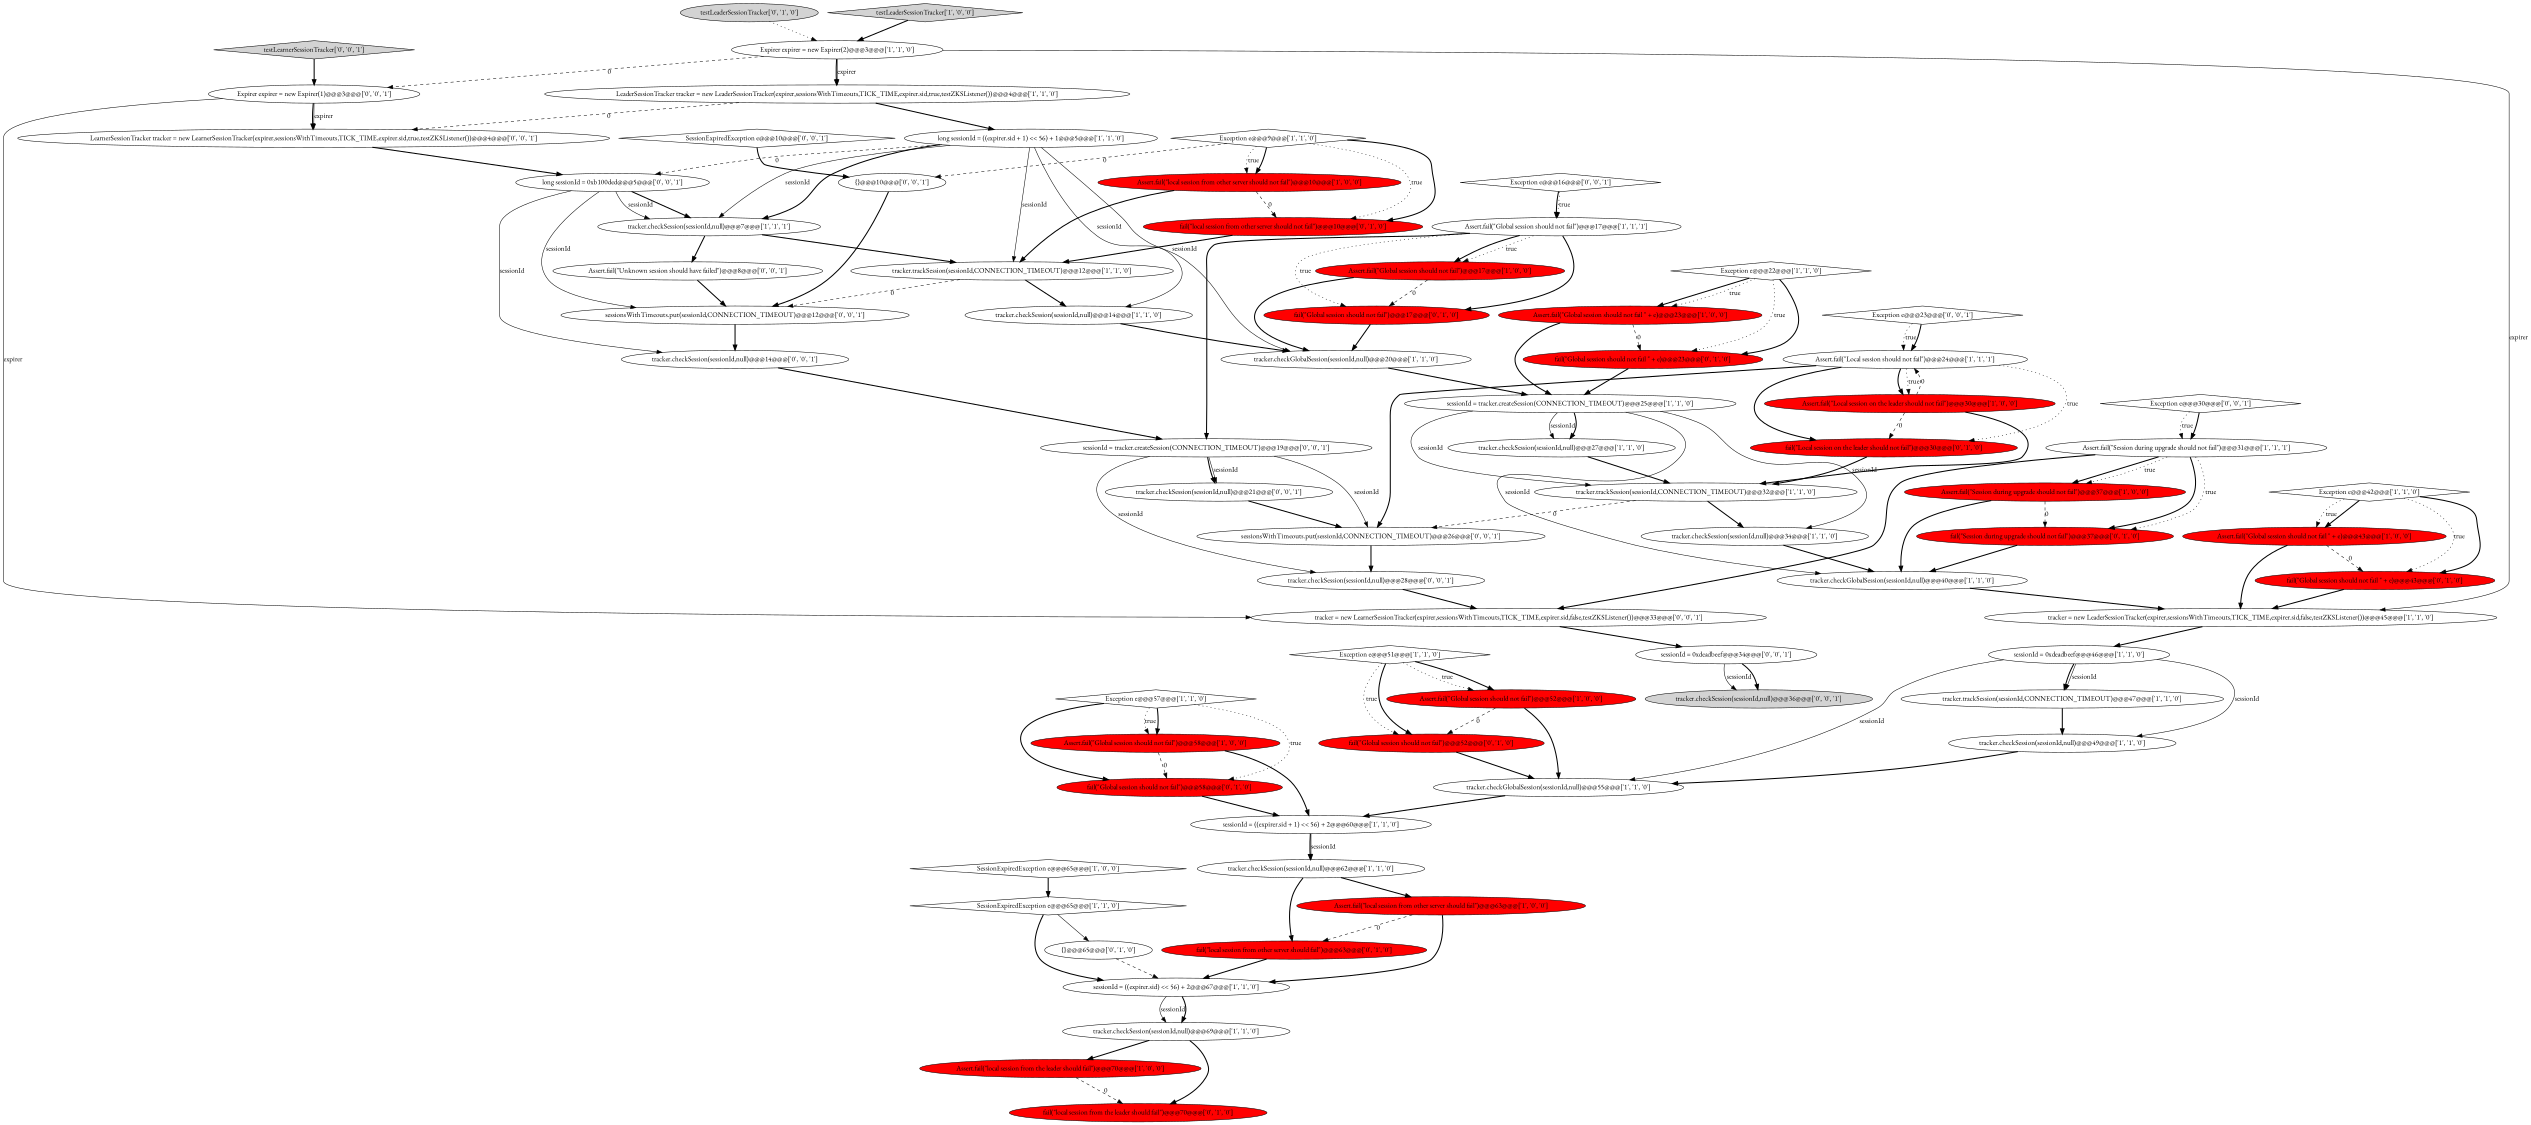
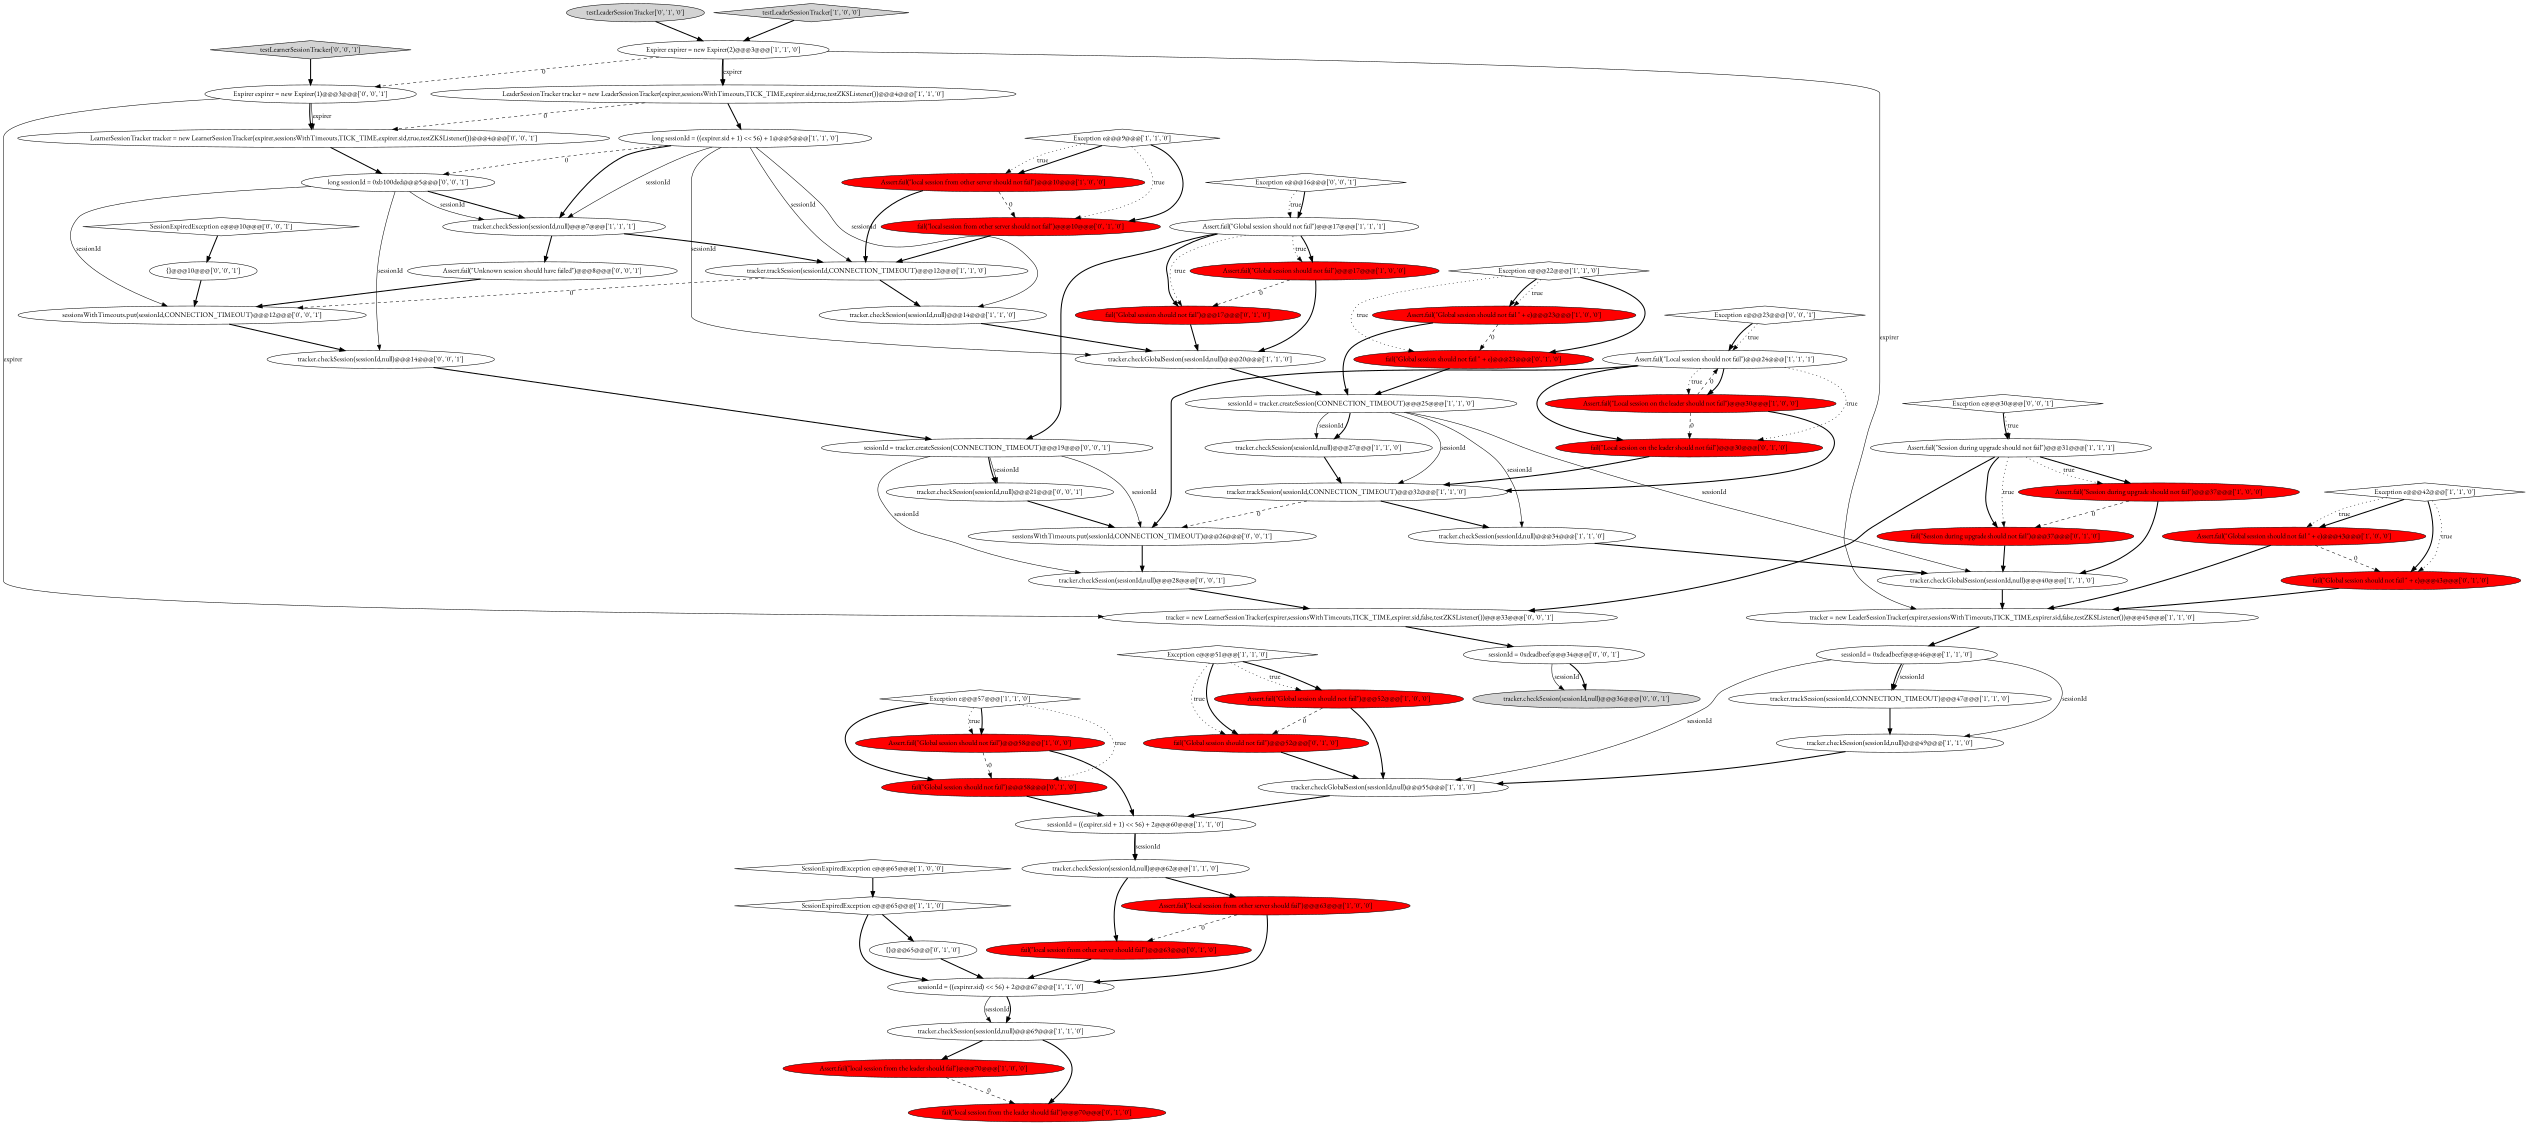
(791, 30) -> (677, 30)
(1084, 160) -> none
(1071, 926) -> (896, 926)
(1135, 967) -> (959, 967)
